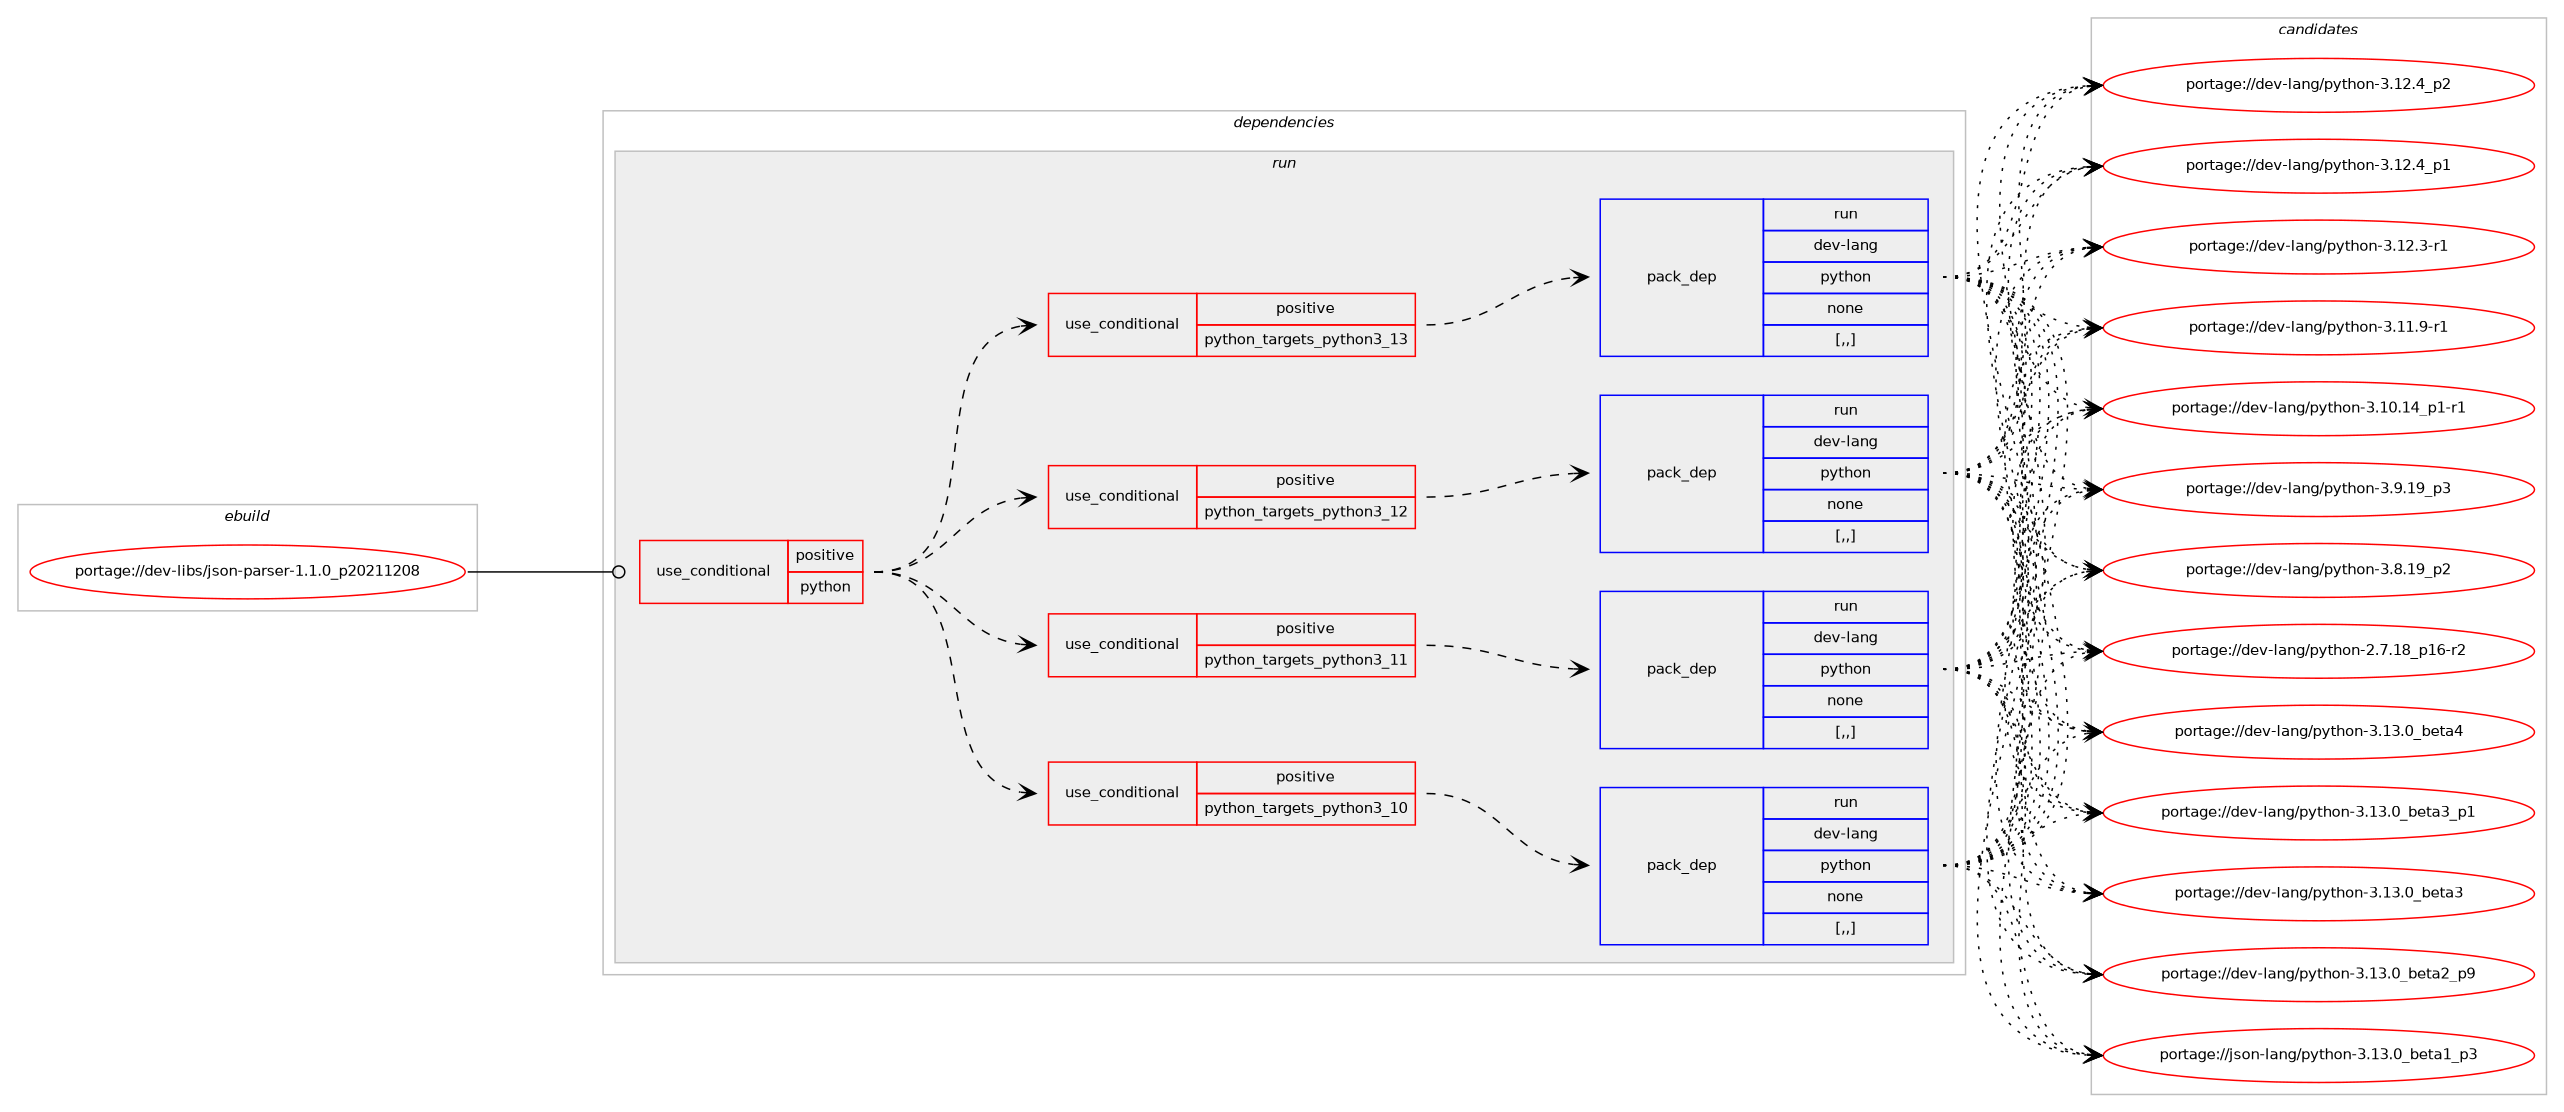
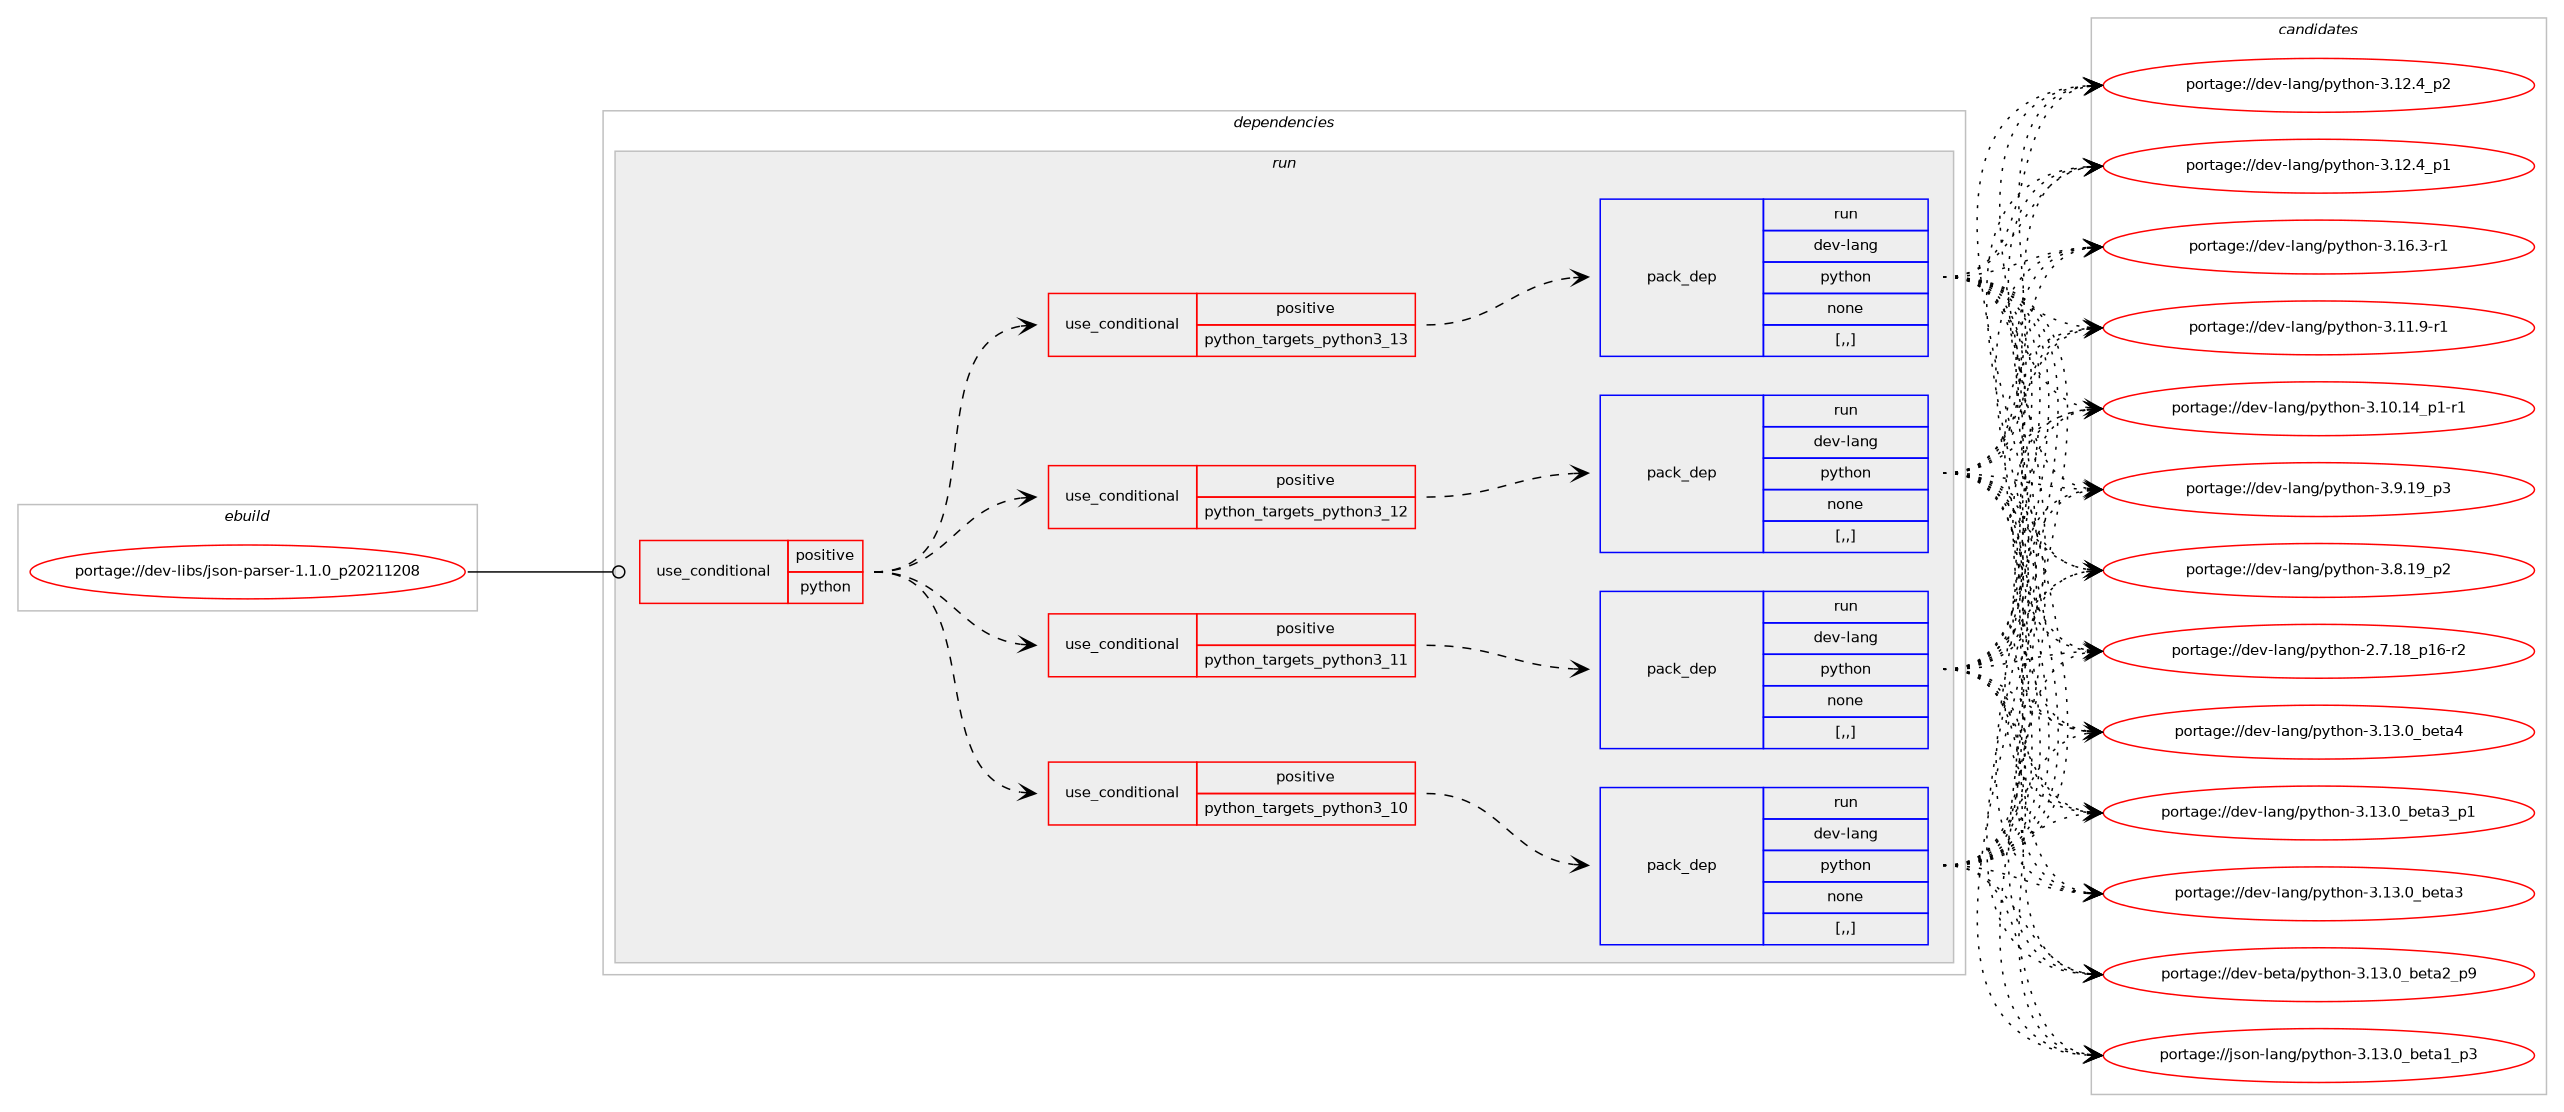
(2319, 247) -> (2319, 247)
(2319, 975) -> (2319, 975)
